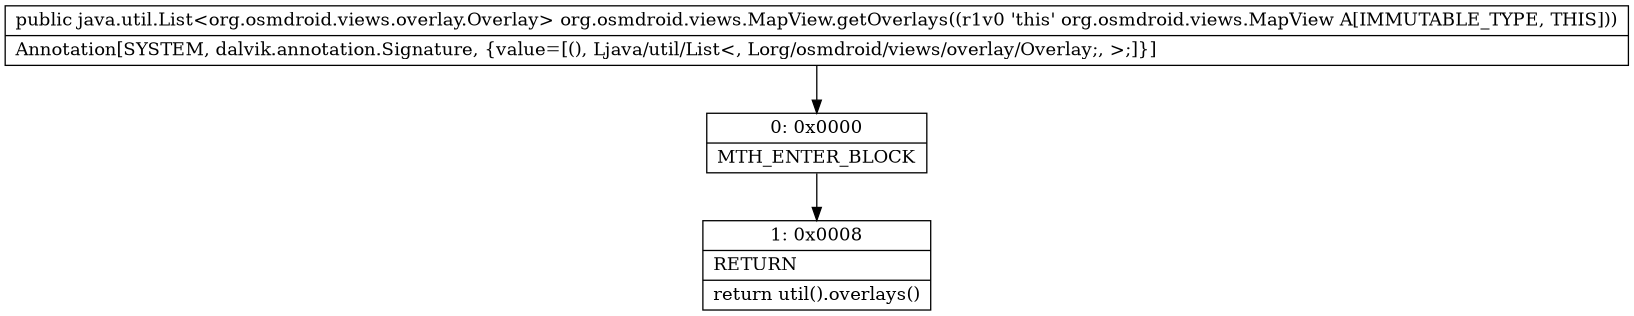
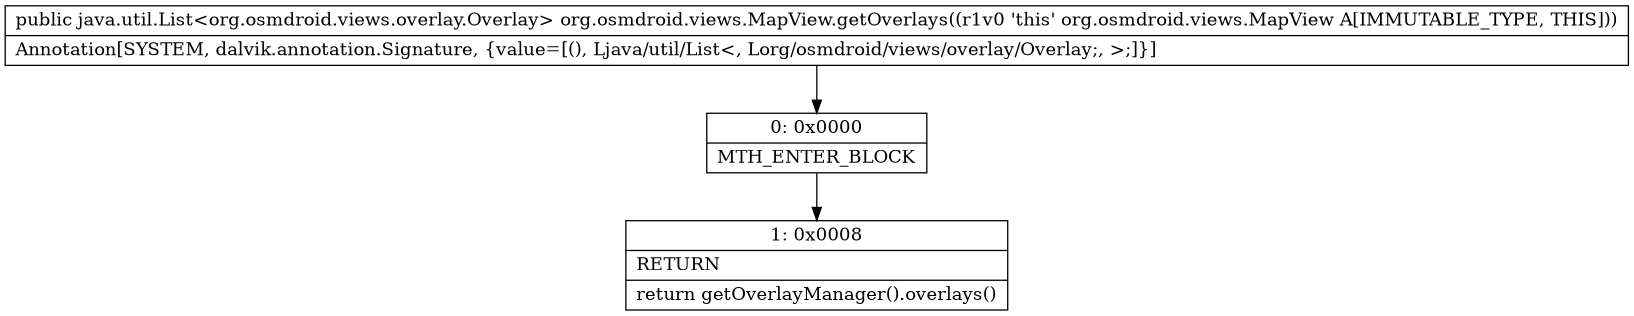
(817, 294) -> (817, 294)
